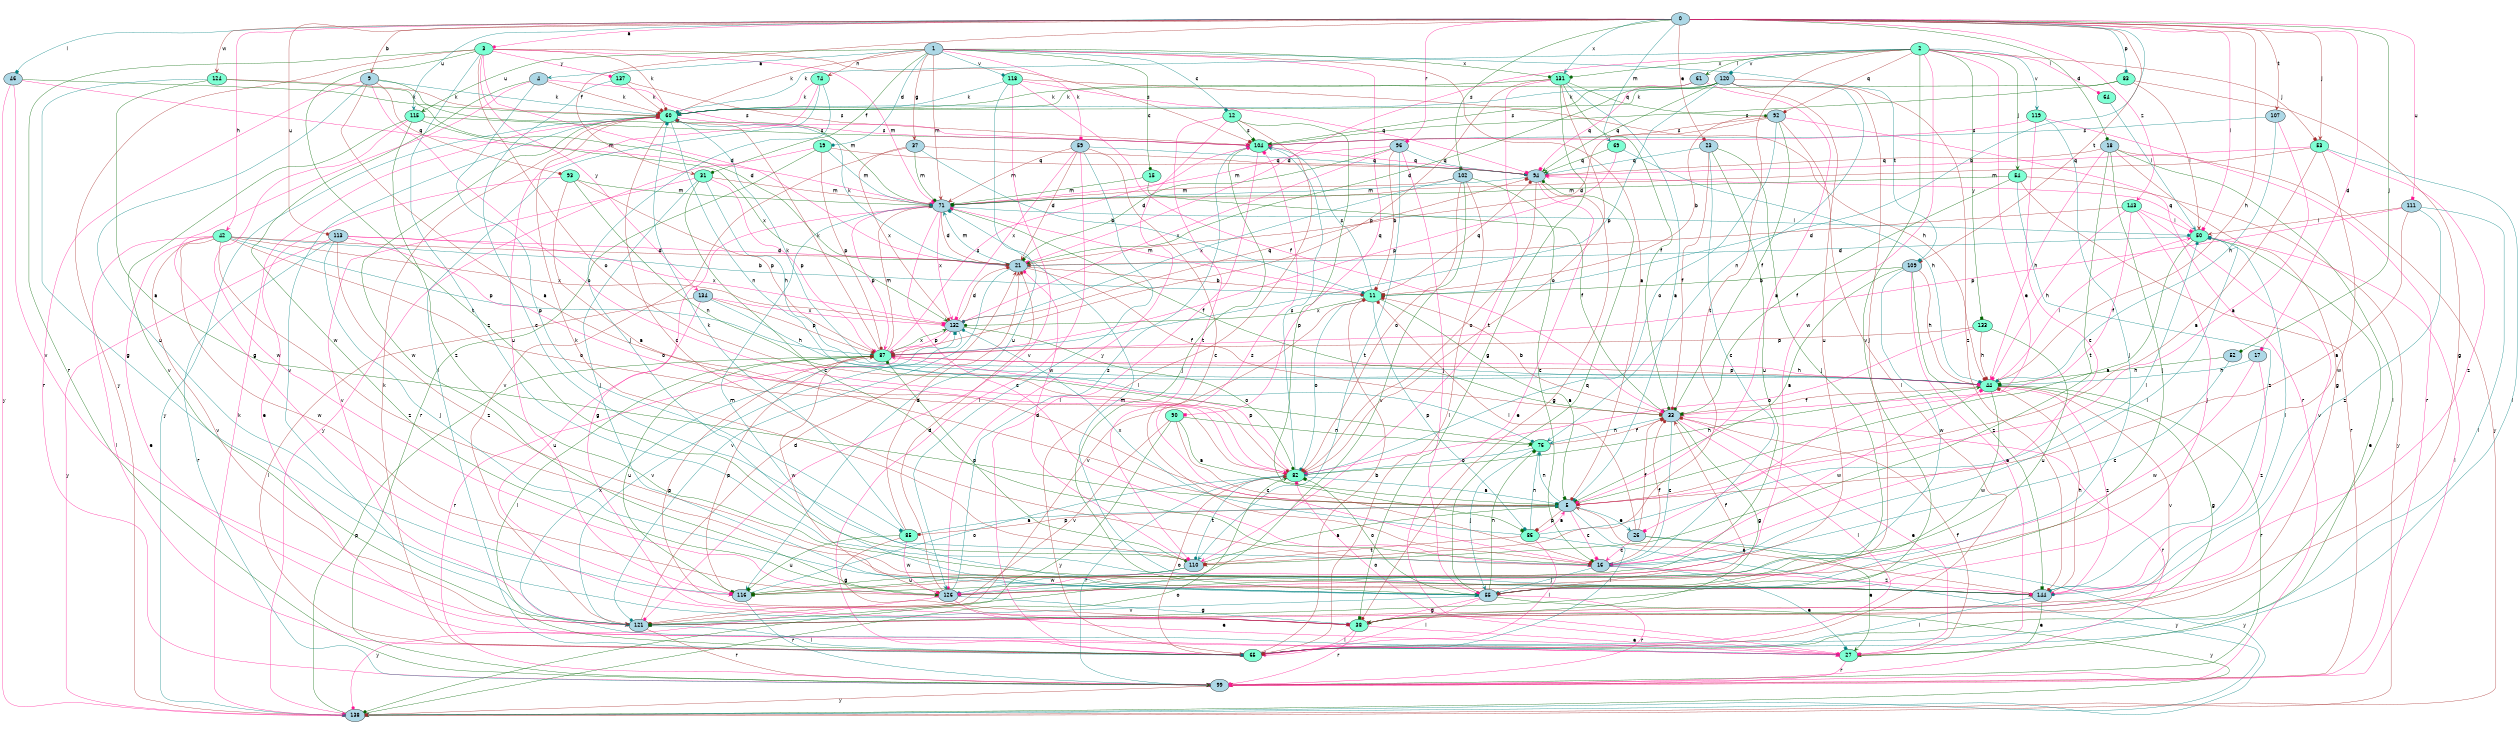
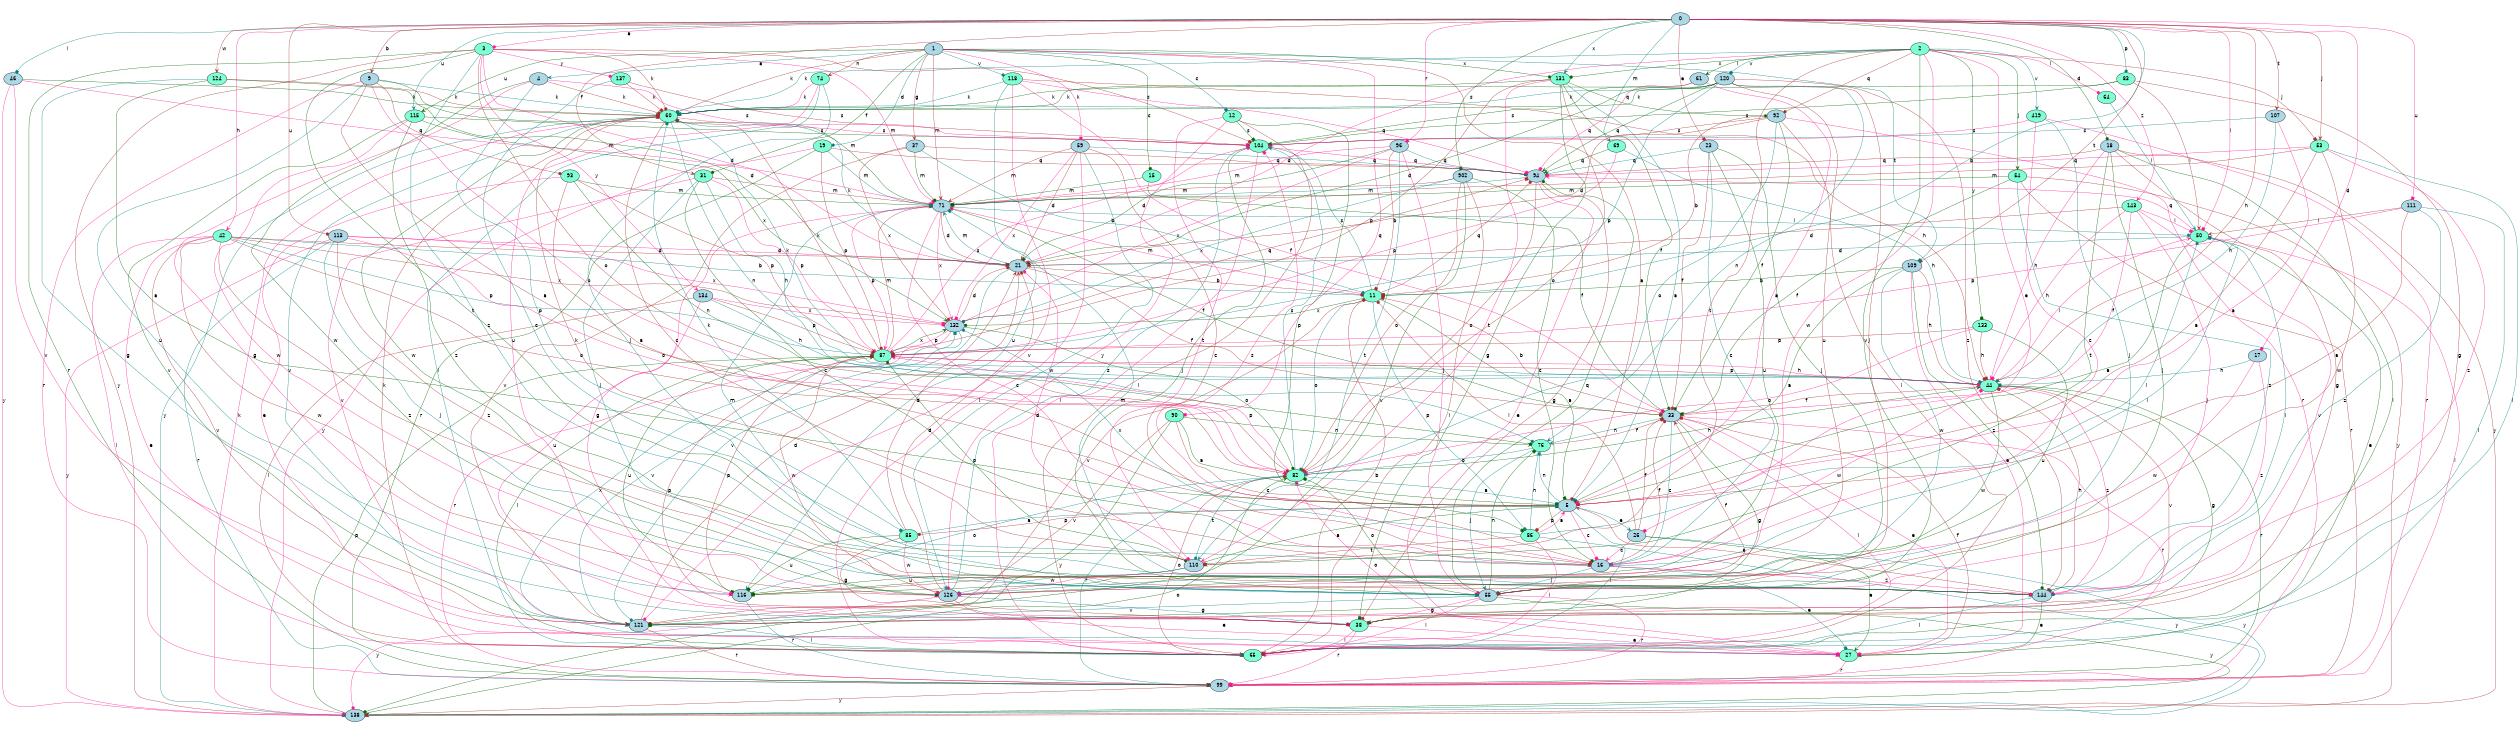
(2036, 116) -> (2036, 116)
(1463, 176) -> (1463, 176)
(2233, 356) -> none
(1978, 418) -> (1978, 418)
